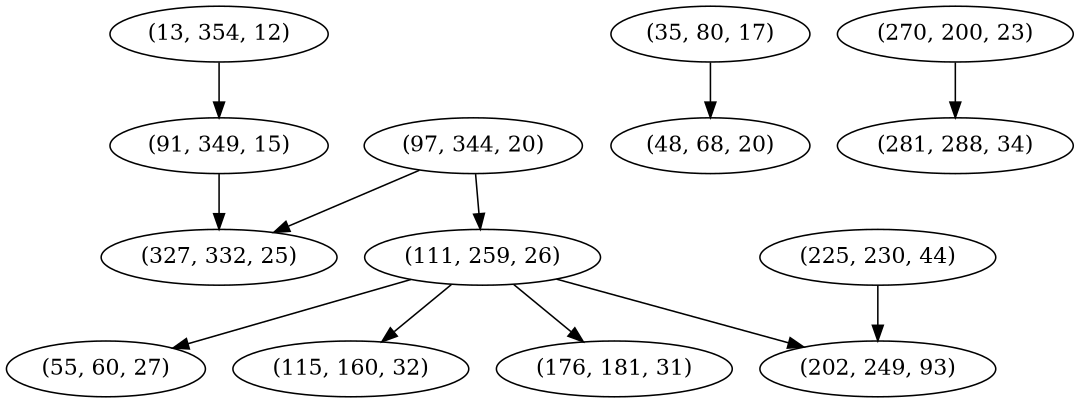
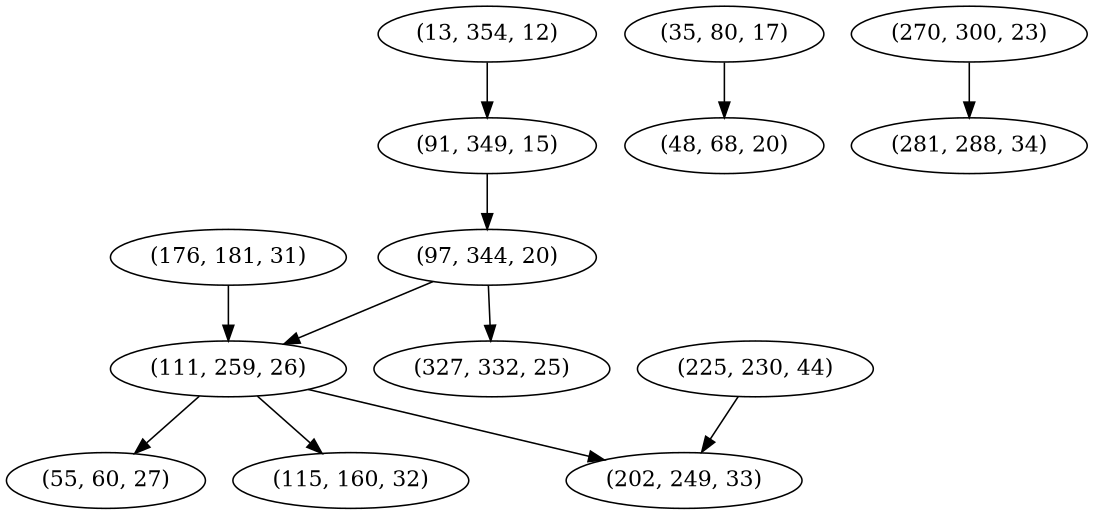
(955, 34) -> (969, 34)
(219, 194) -> (487, 194)
(542, 308) -> (228, 305)
(878, 369) -> (684, 480)
